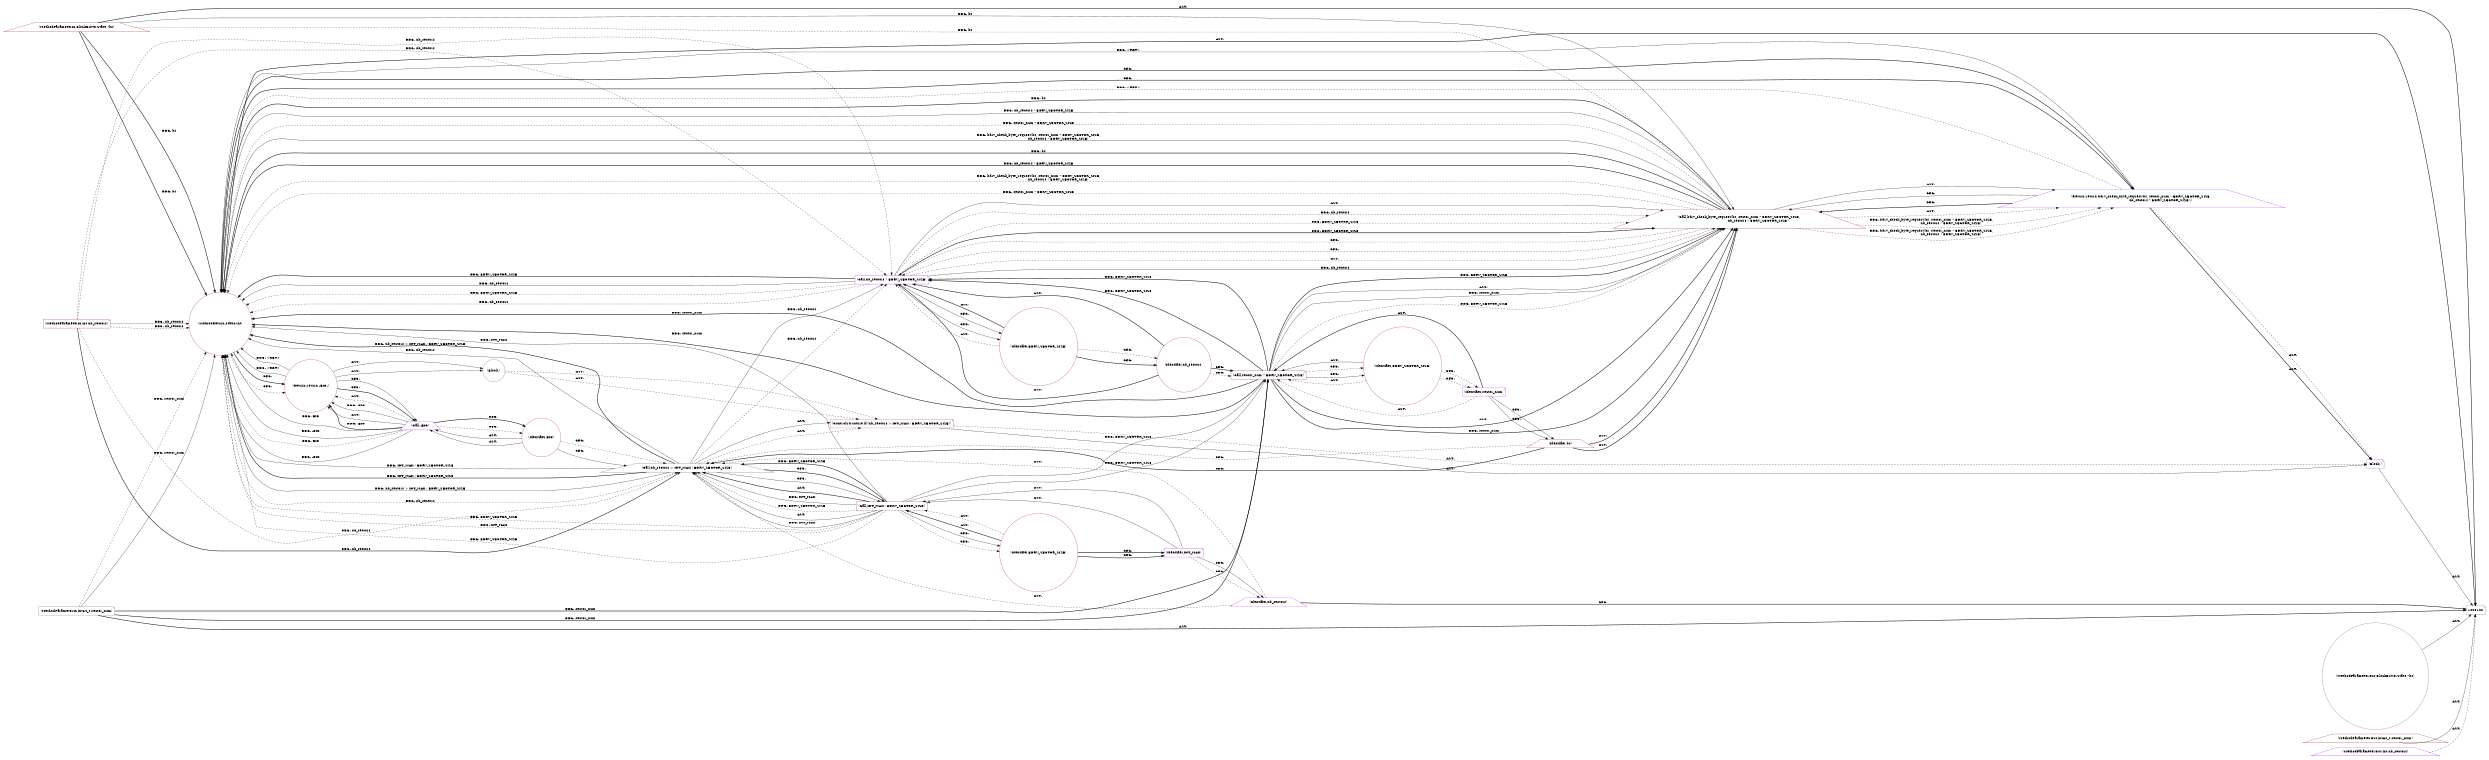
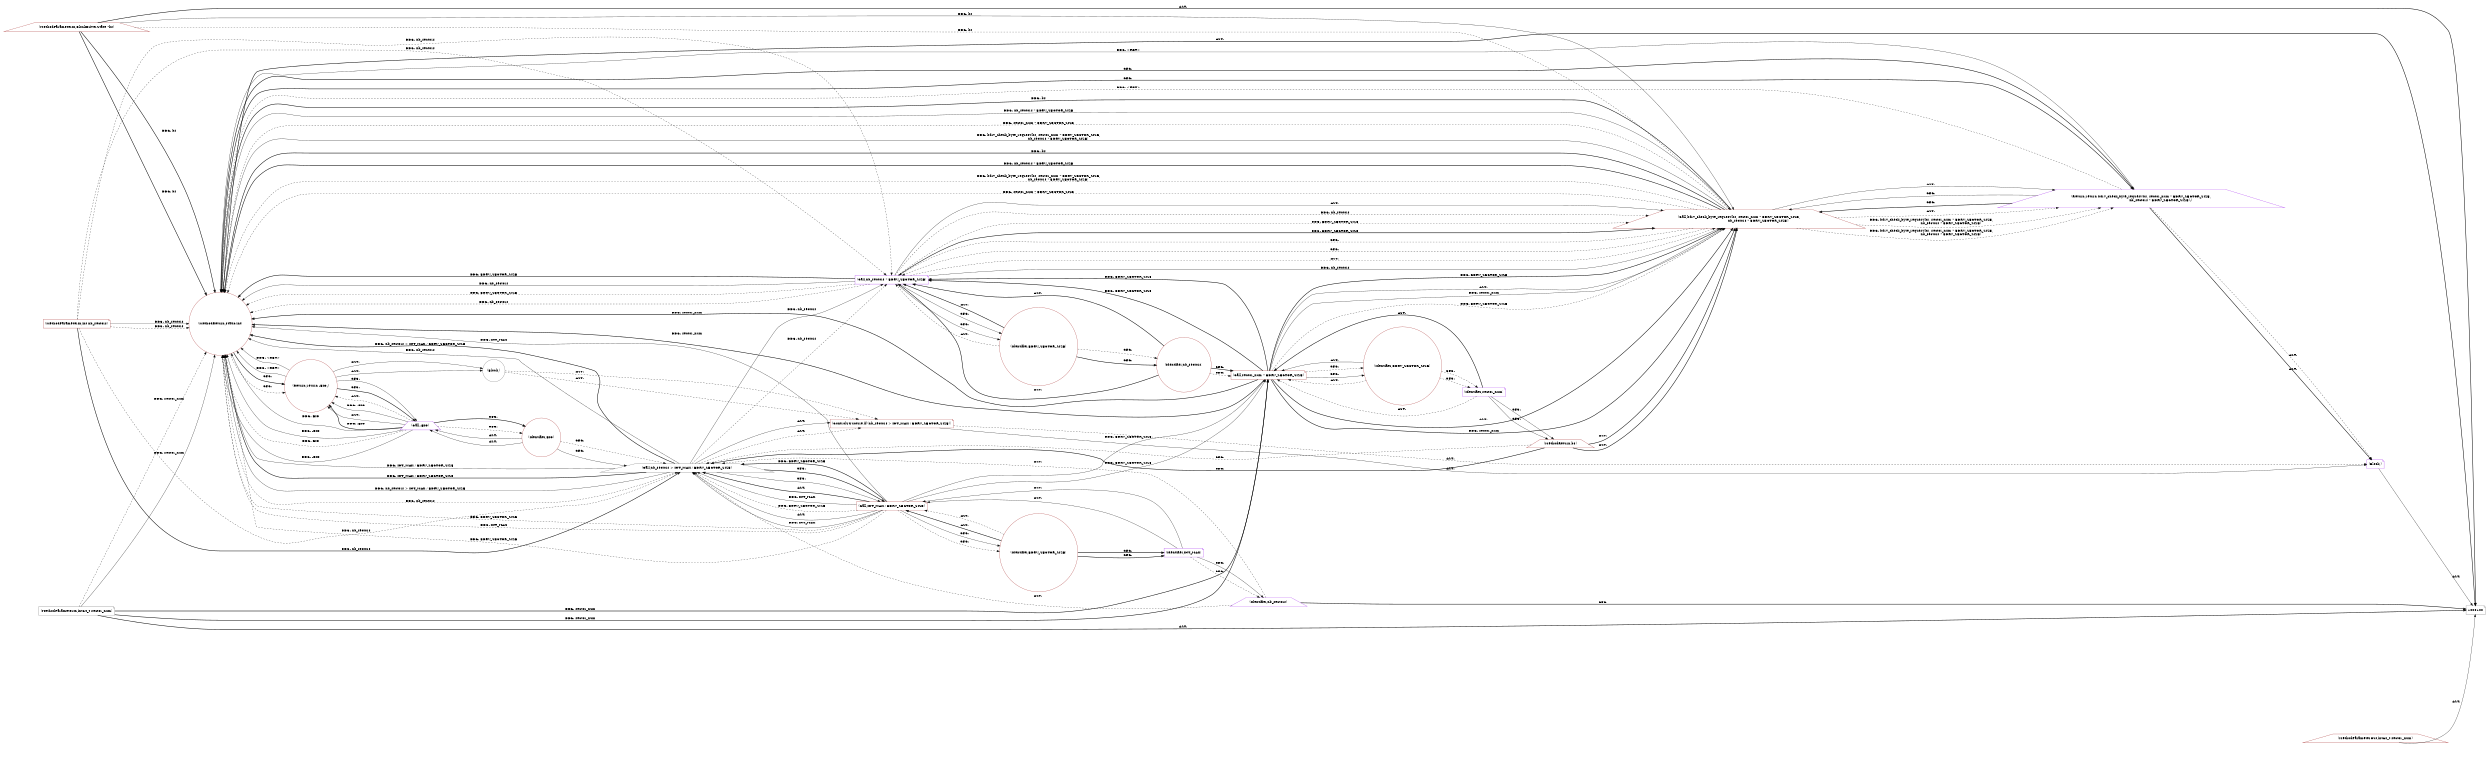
(1560, 444) -> (1560, 444)
(2375, 676) -> none
(2375, 751) -> none
